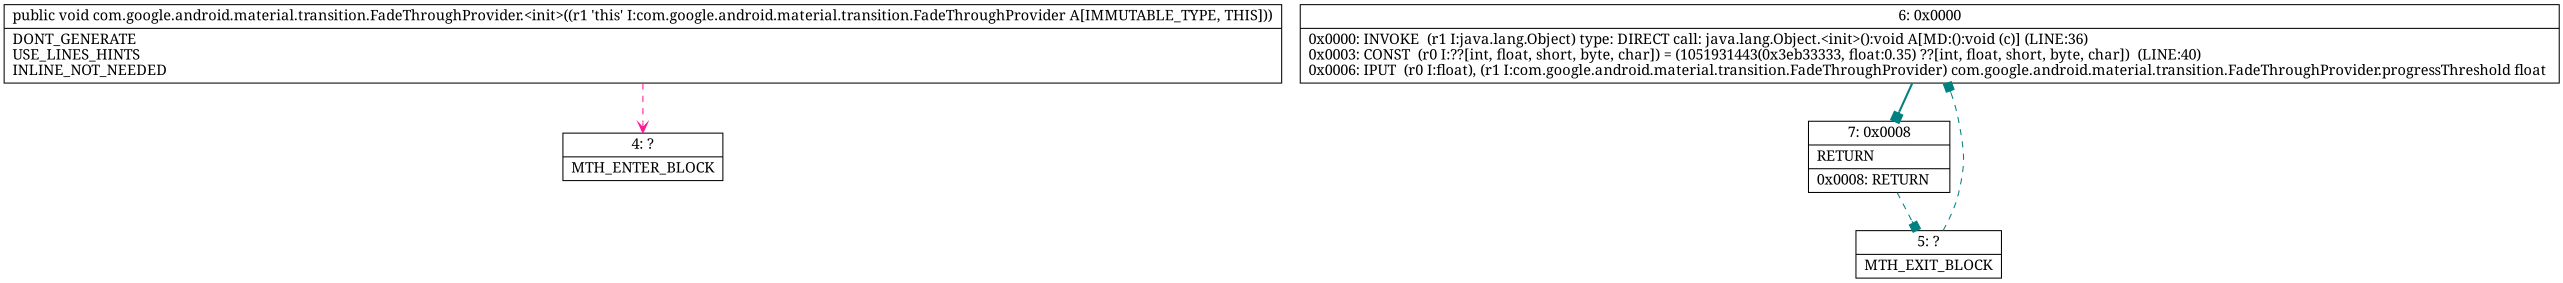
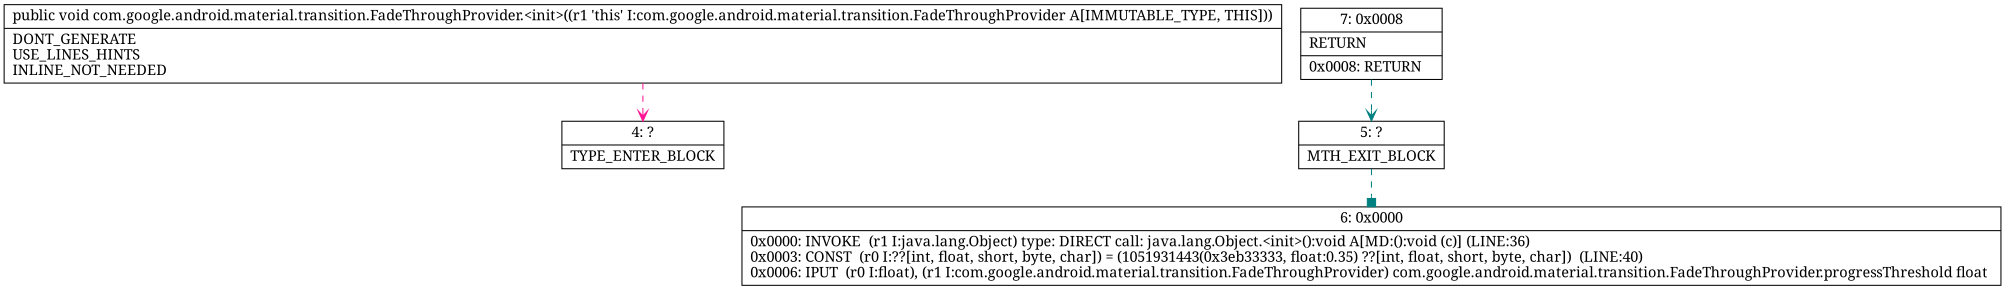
(1906, 98) -> none
(643, 168) -> (643, 156)
(1905, 207) -> (1371, 95)
